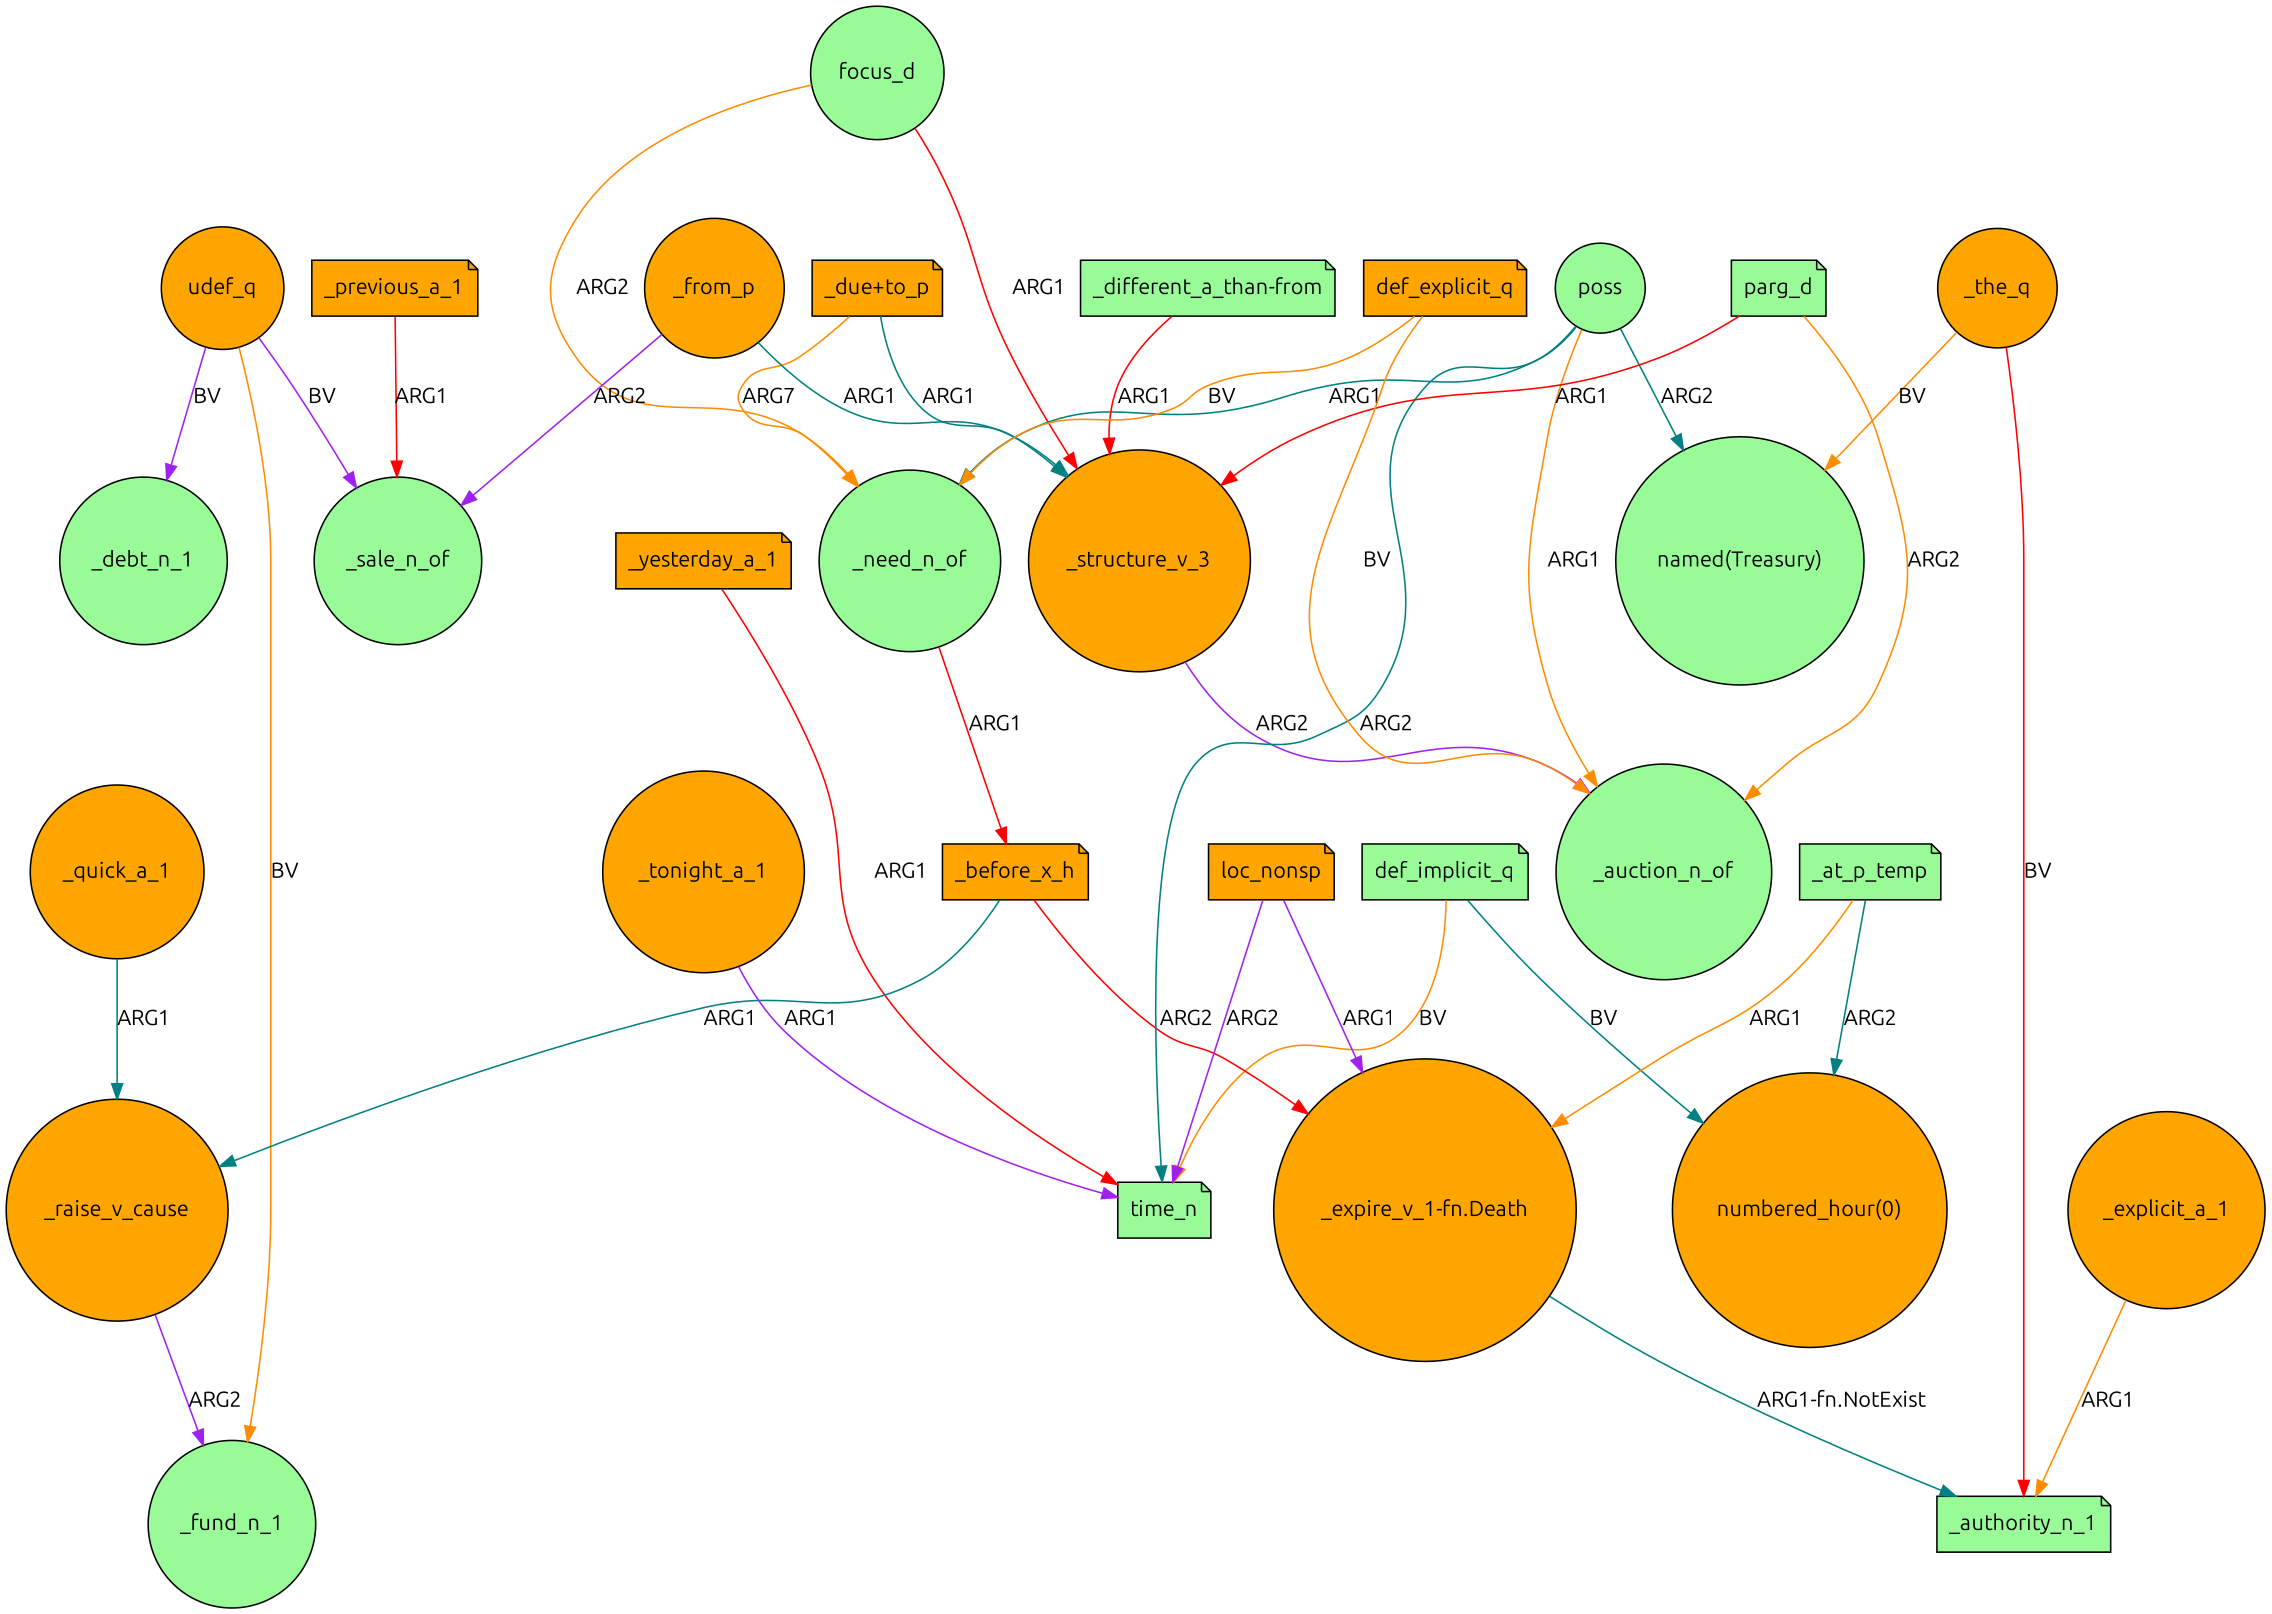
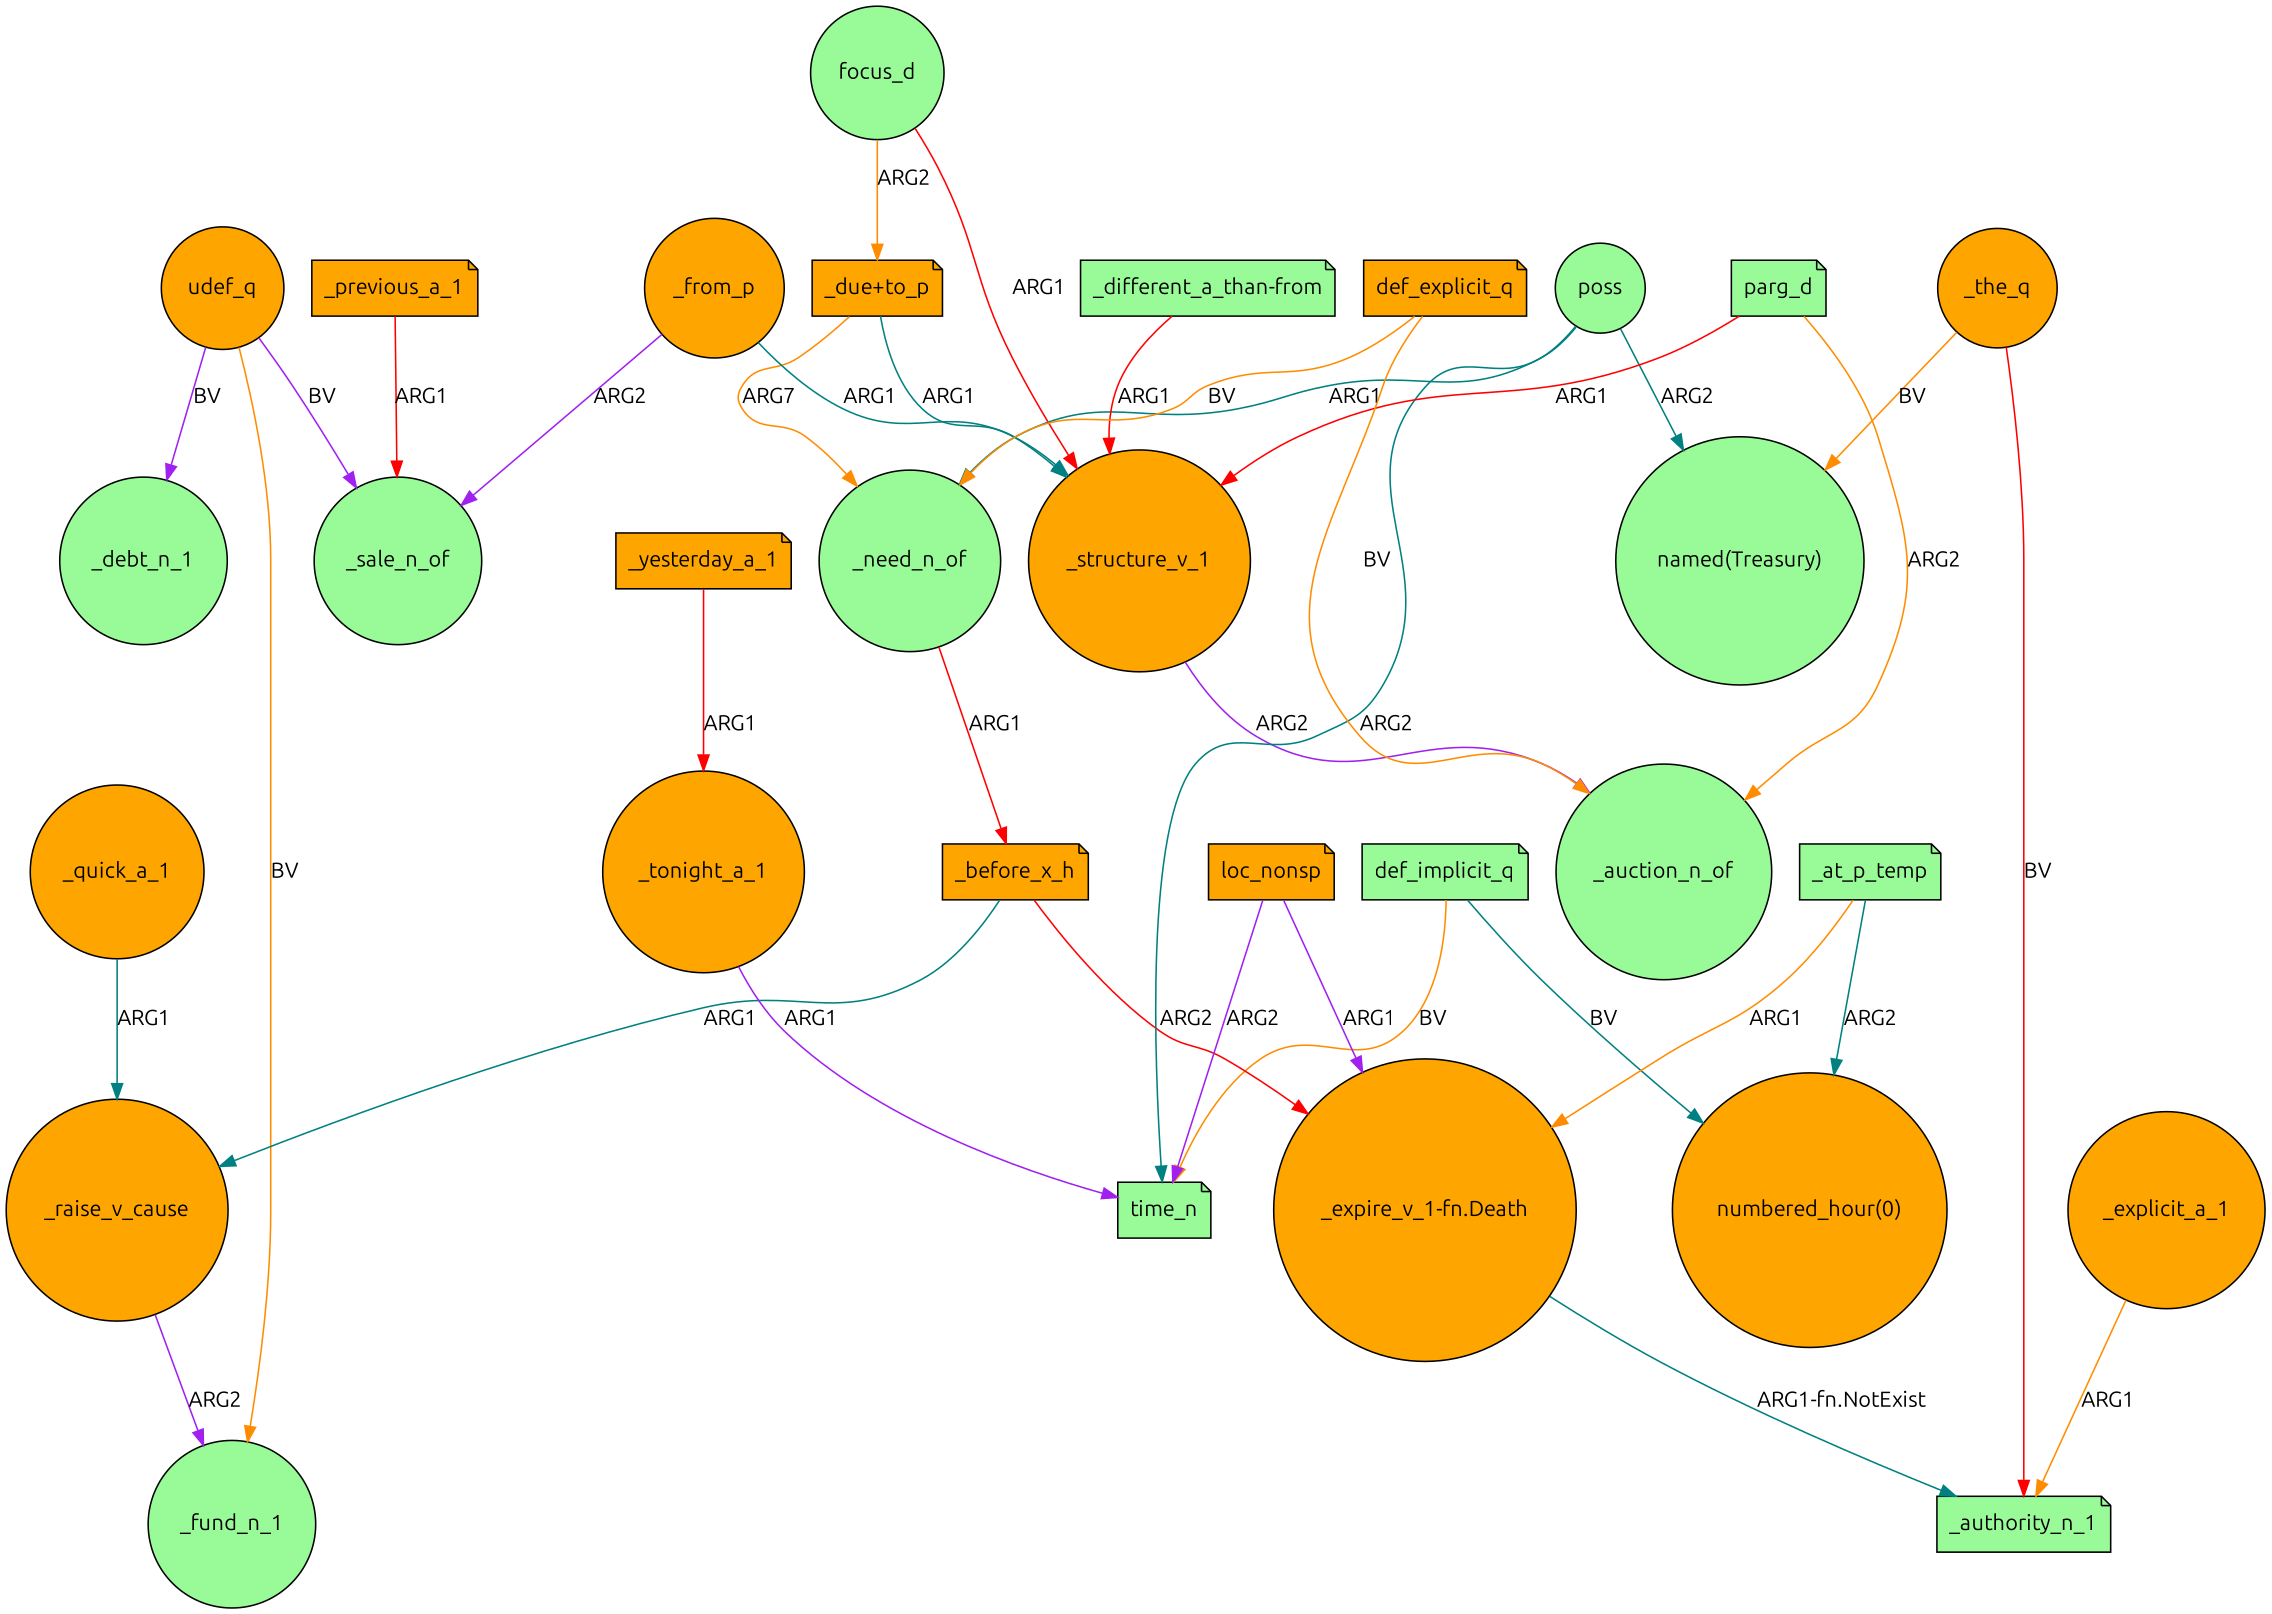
(552, 304) -> (877, 192)
(1530, 554) -> none
(1139, 561) -> (1139, 561)
(849, 926) -> (704, 672)
